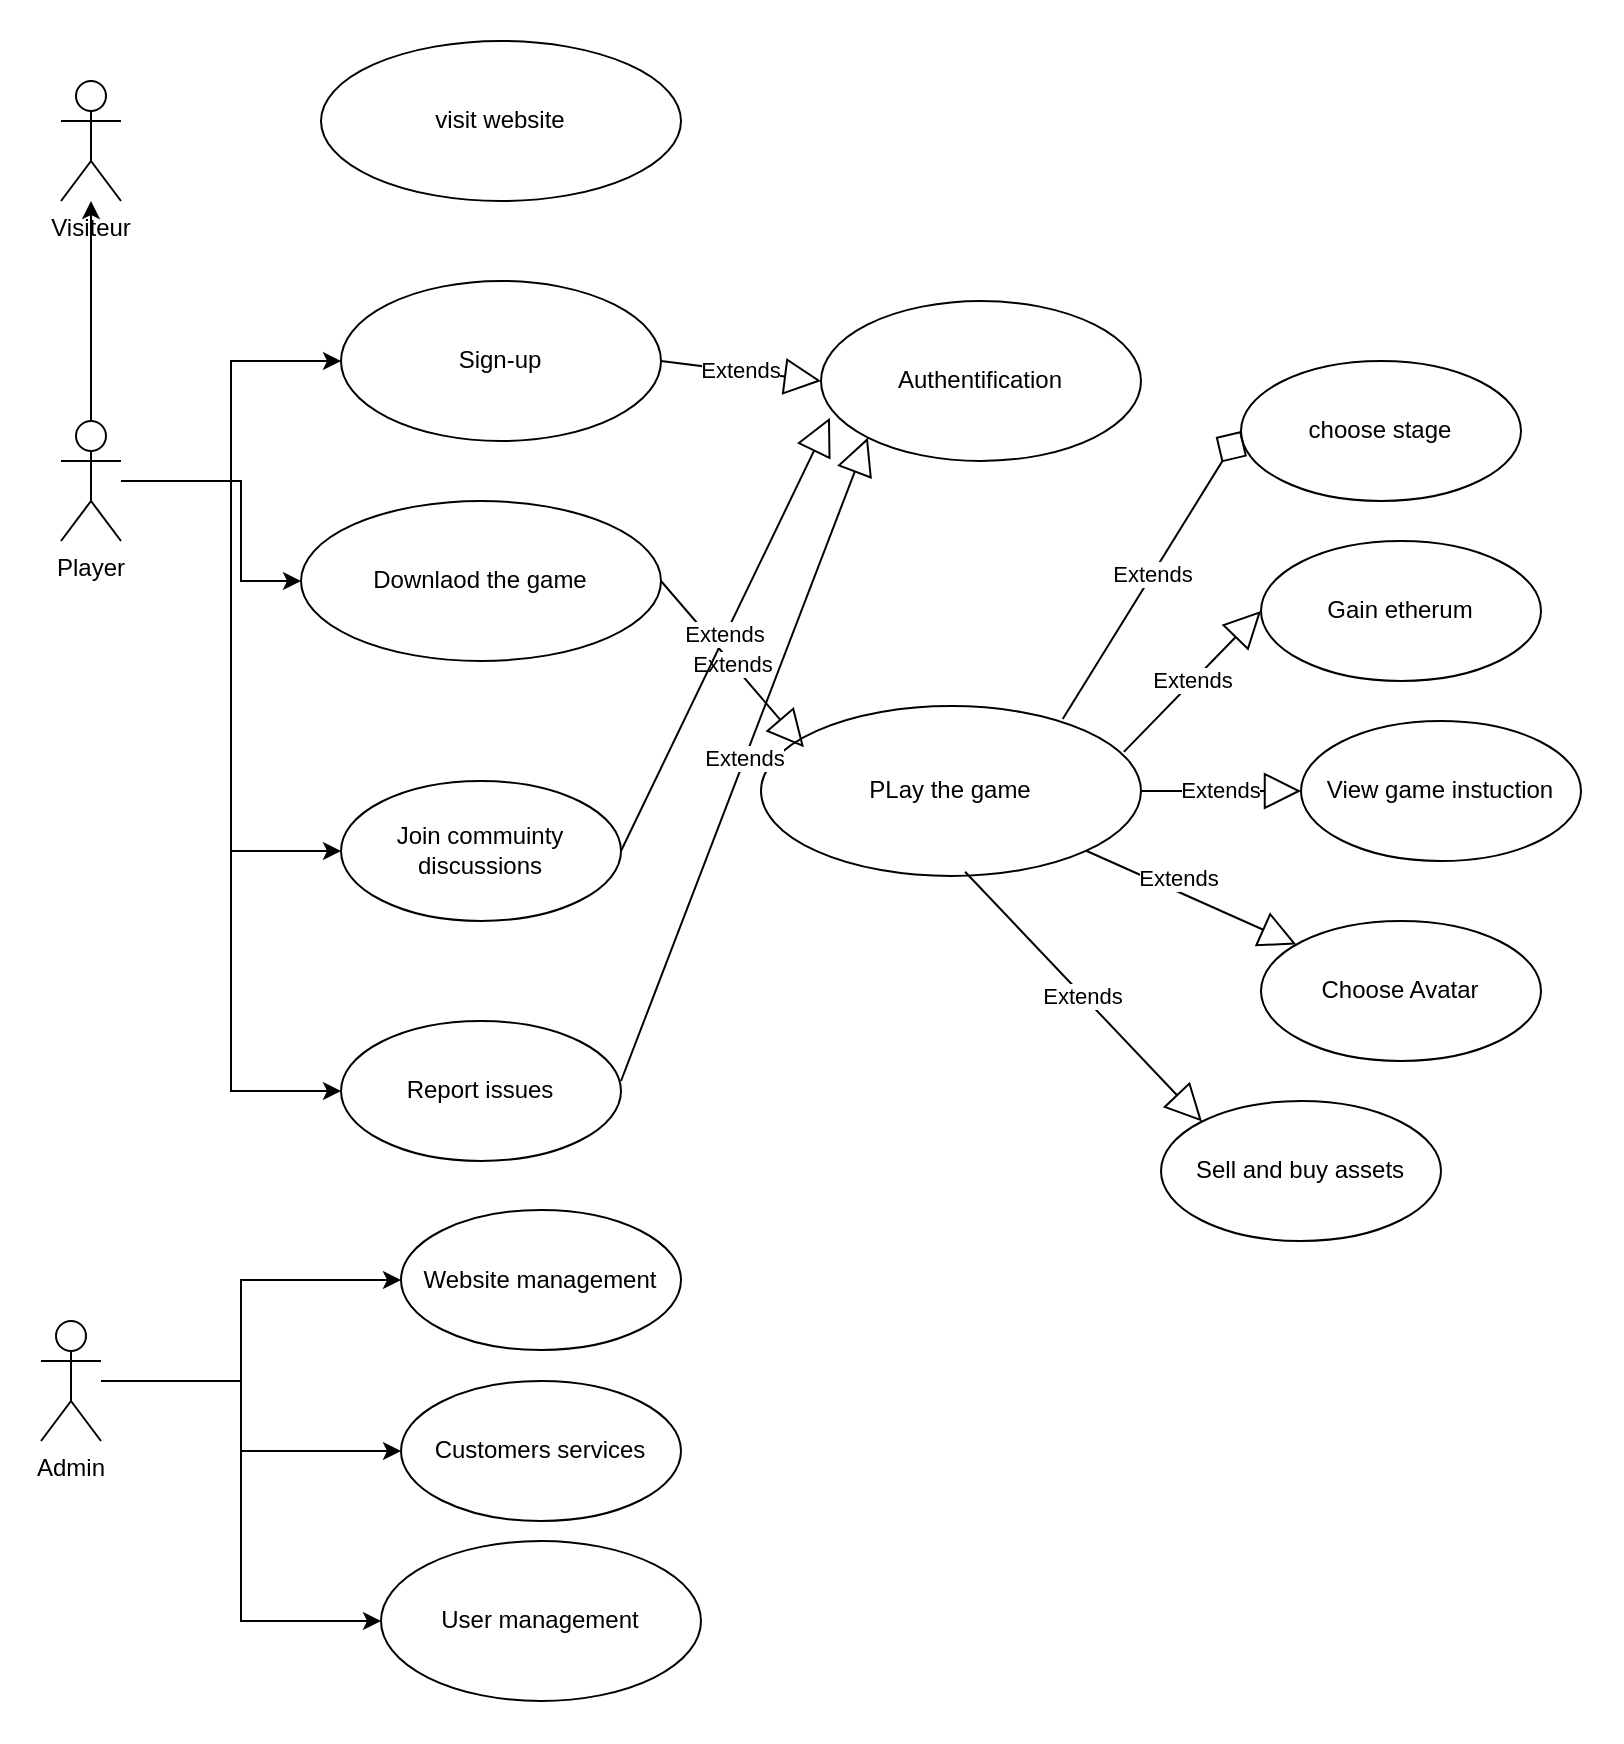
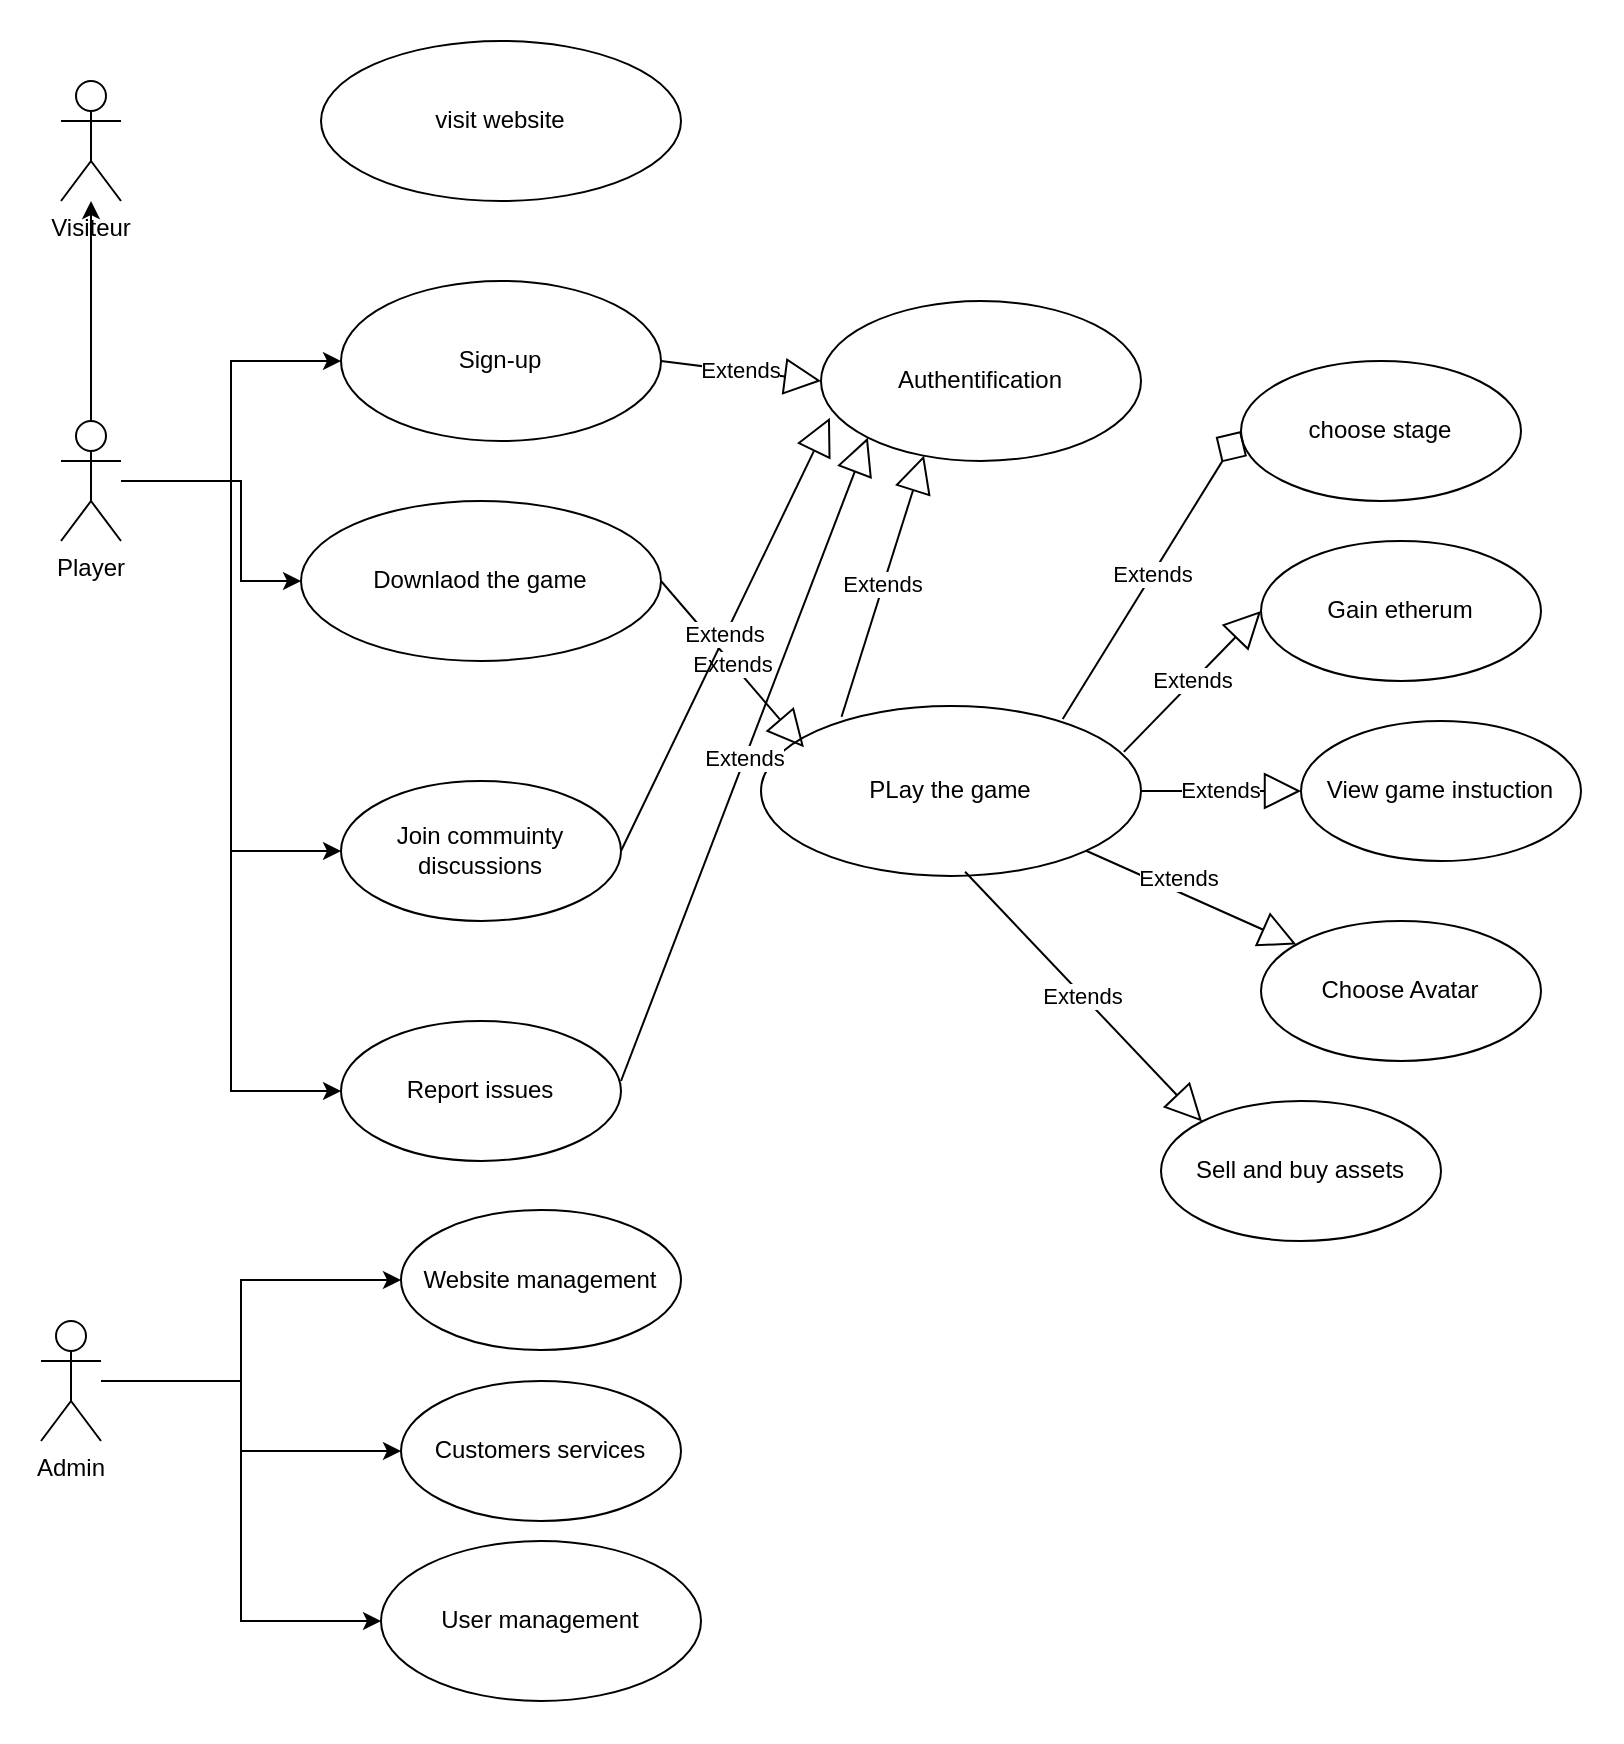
none -> (877, 604)
